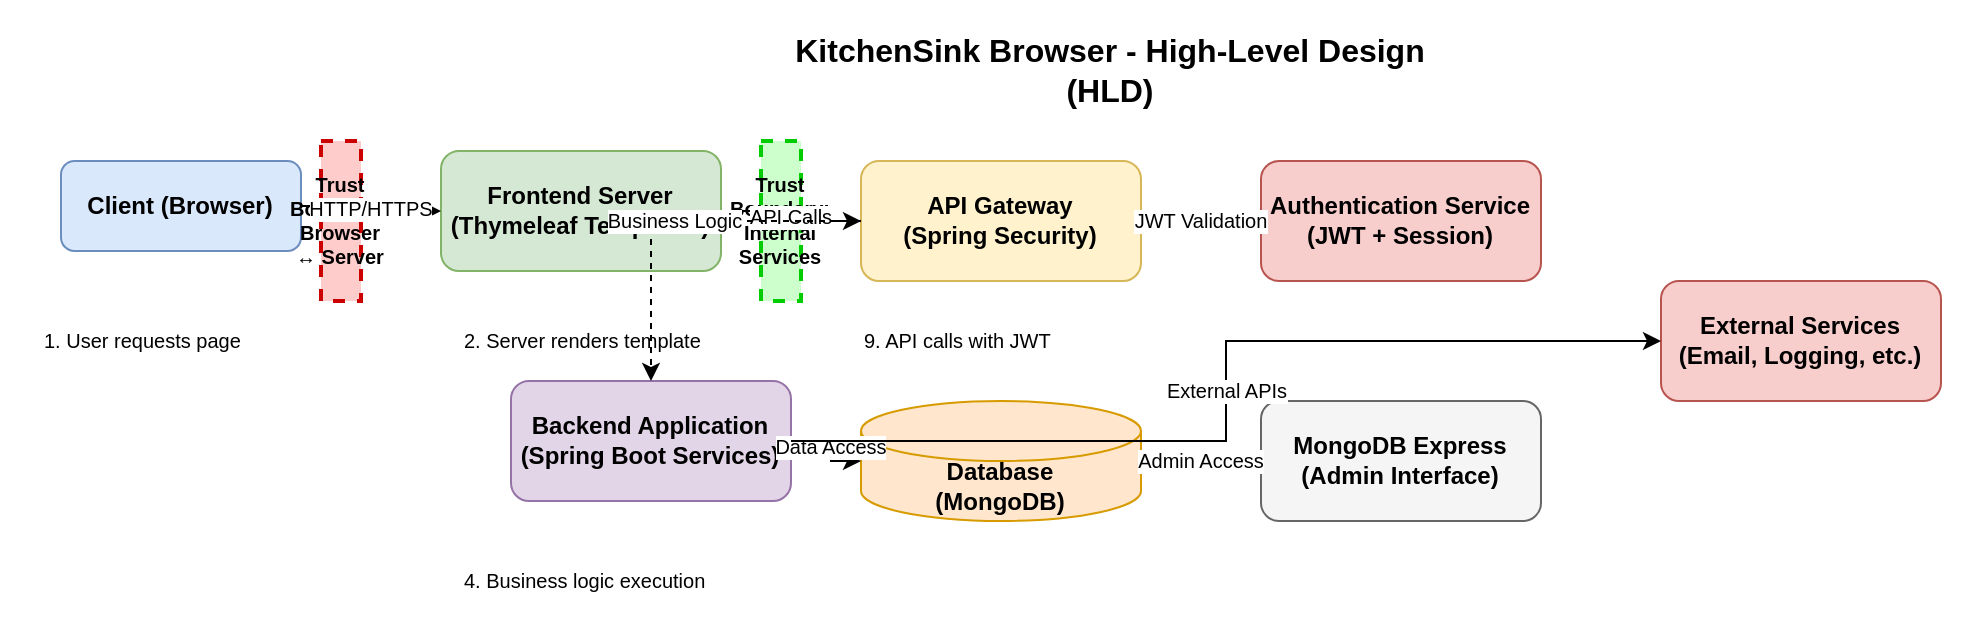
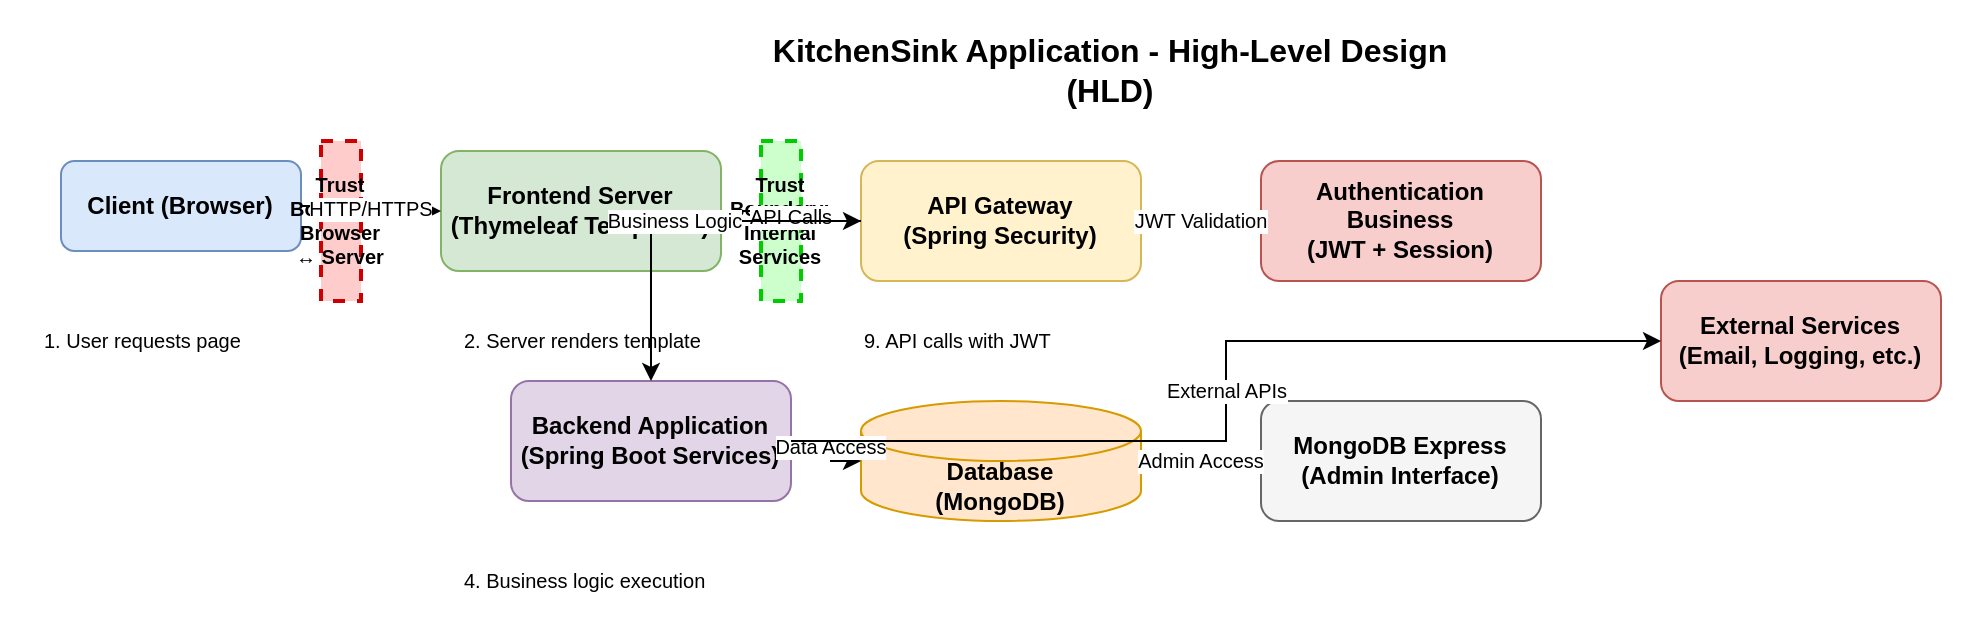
(1111, 71) -> (1111, 71)
(1401, 221) -> (1401, 221)
(651, 300) -> (651, 300)
